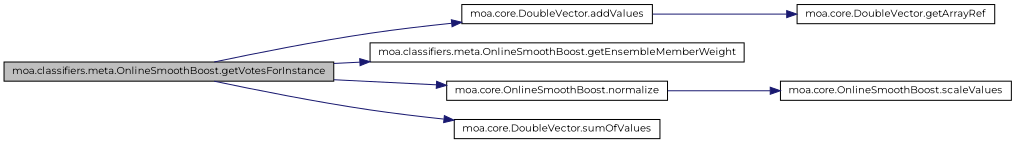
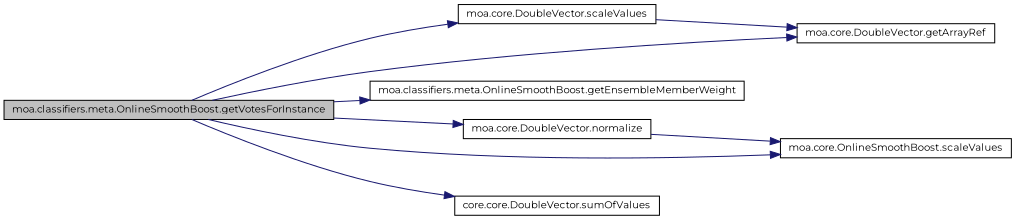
(557, 14) -> (557, 14)
none -> (498, 57)
(557, 91) -> (557, 129)
(557, 129) -> (557, 206)
none -> (488, 156)
